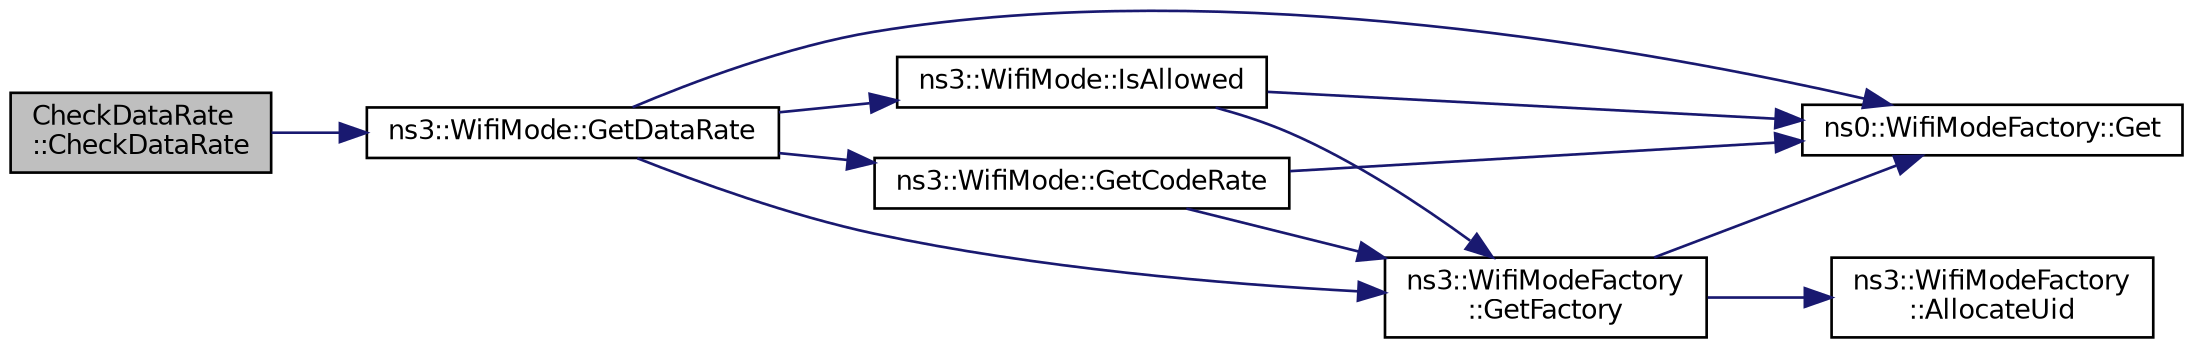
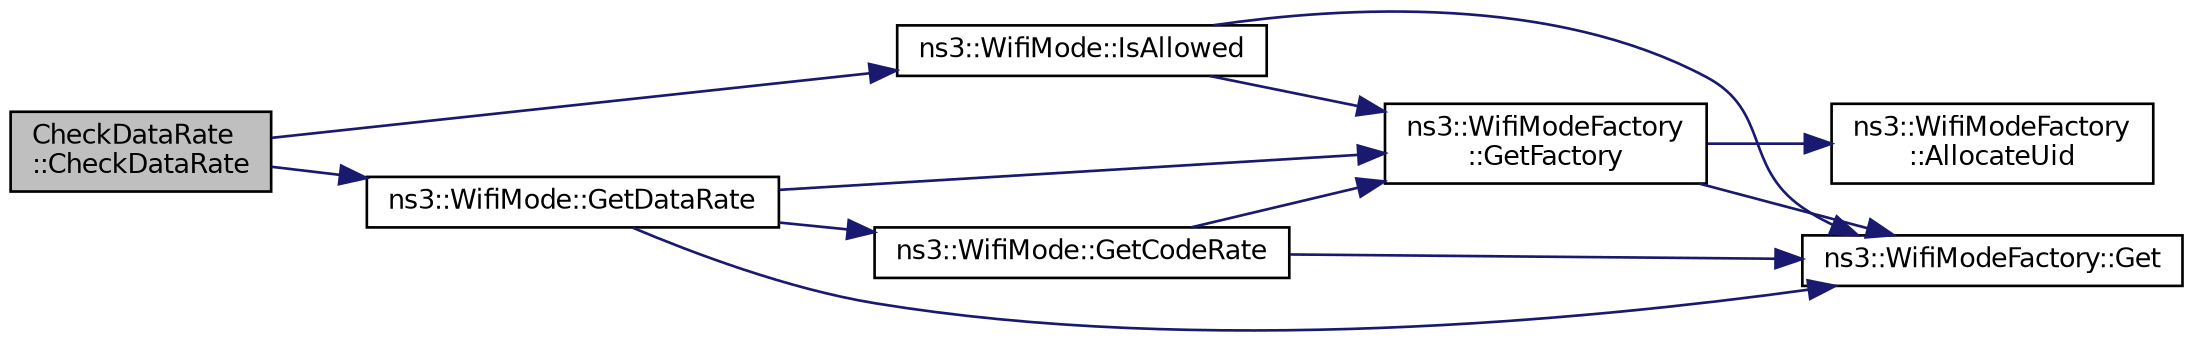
(824, 108) -> (571, 106)
(1992, 130) -> (1992, 261)
